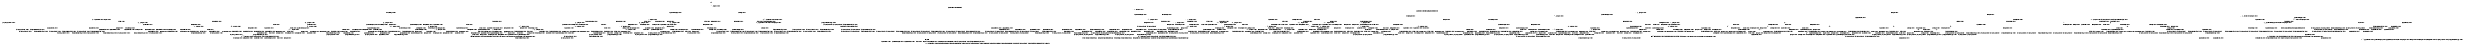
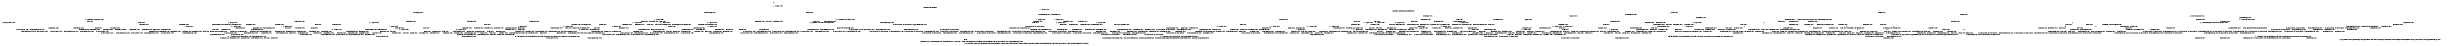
(591, 21) -> (300, 21)
none -> (623, 24)
(604, 25) -> (487, 25)
(1191, 28) -> none
(1249, 28) -> (1356, 28)
(606, 29) -> (573, 29)
(185, 30) -> (120, 30)
(1977, 31) -> (1754, 10)
(2260, 38) -> (2248, 38)
